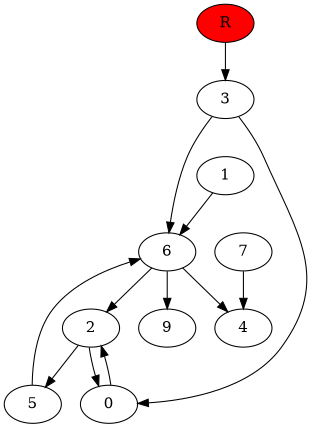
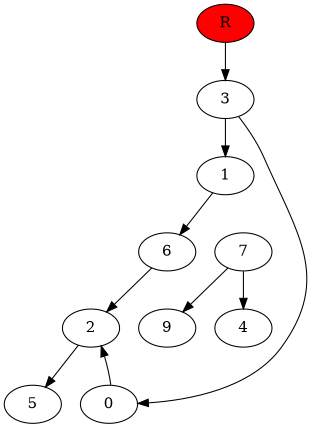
(184, 166) -> (225, 132)
(167, 285) -> (209, 286)
(201, 286) -> none
(57, 305) -> none
(92, 362) -> none
